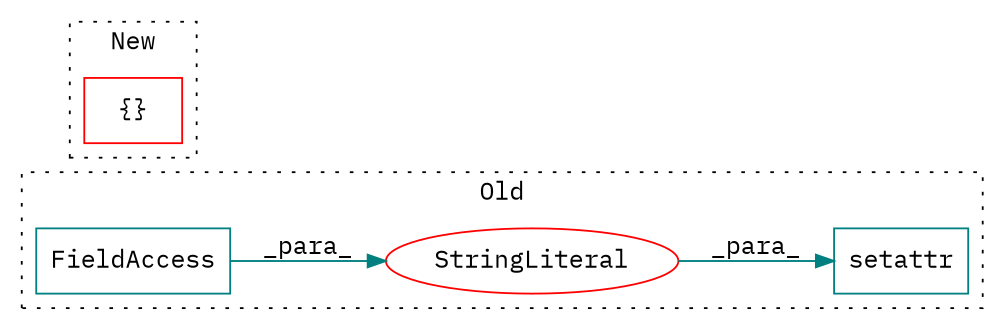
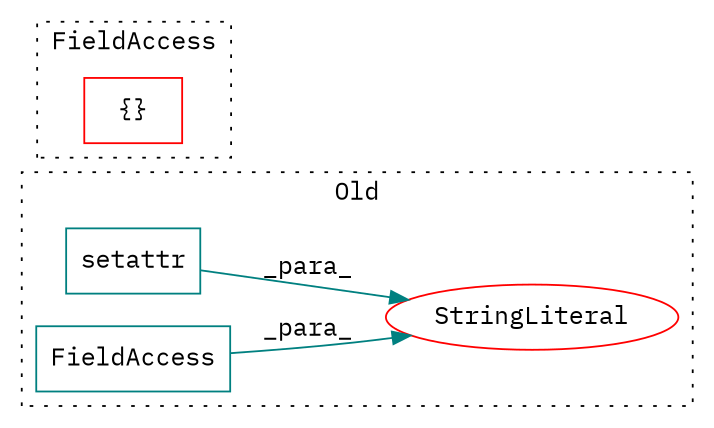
(133, 43) -> (134, 43)
(747, 261) -> (295, 284)
